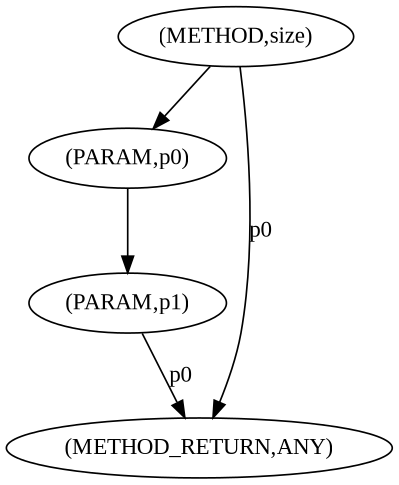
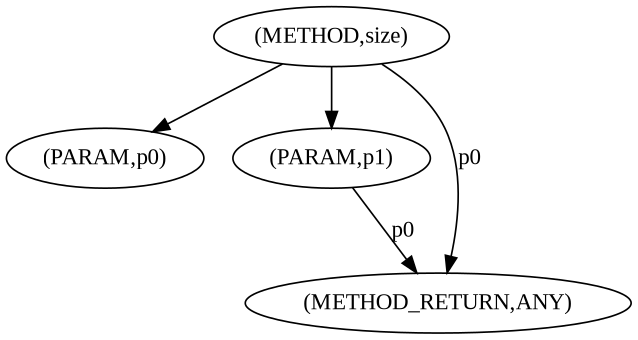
(128, 222) -> (332, 89)
